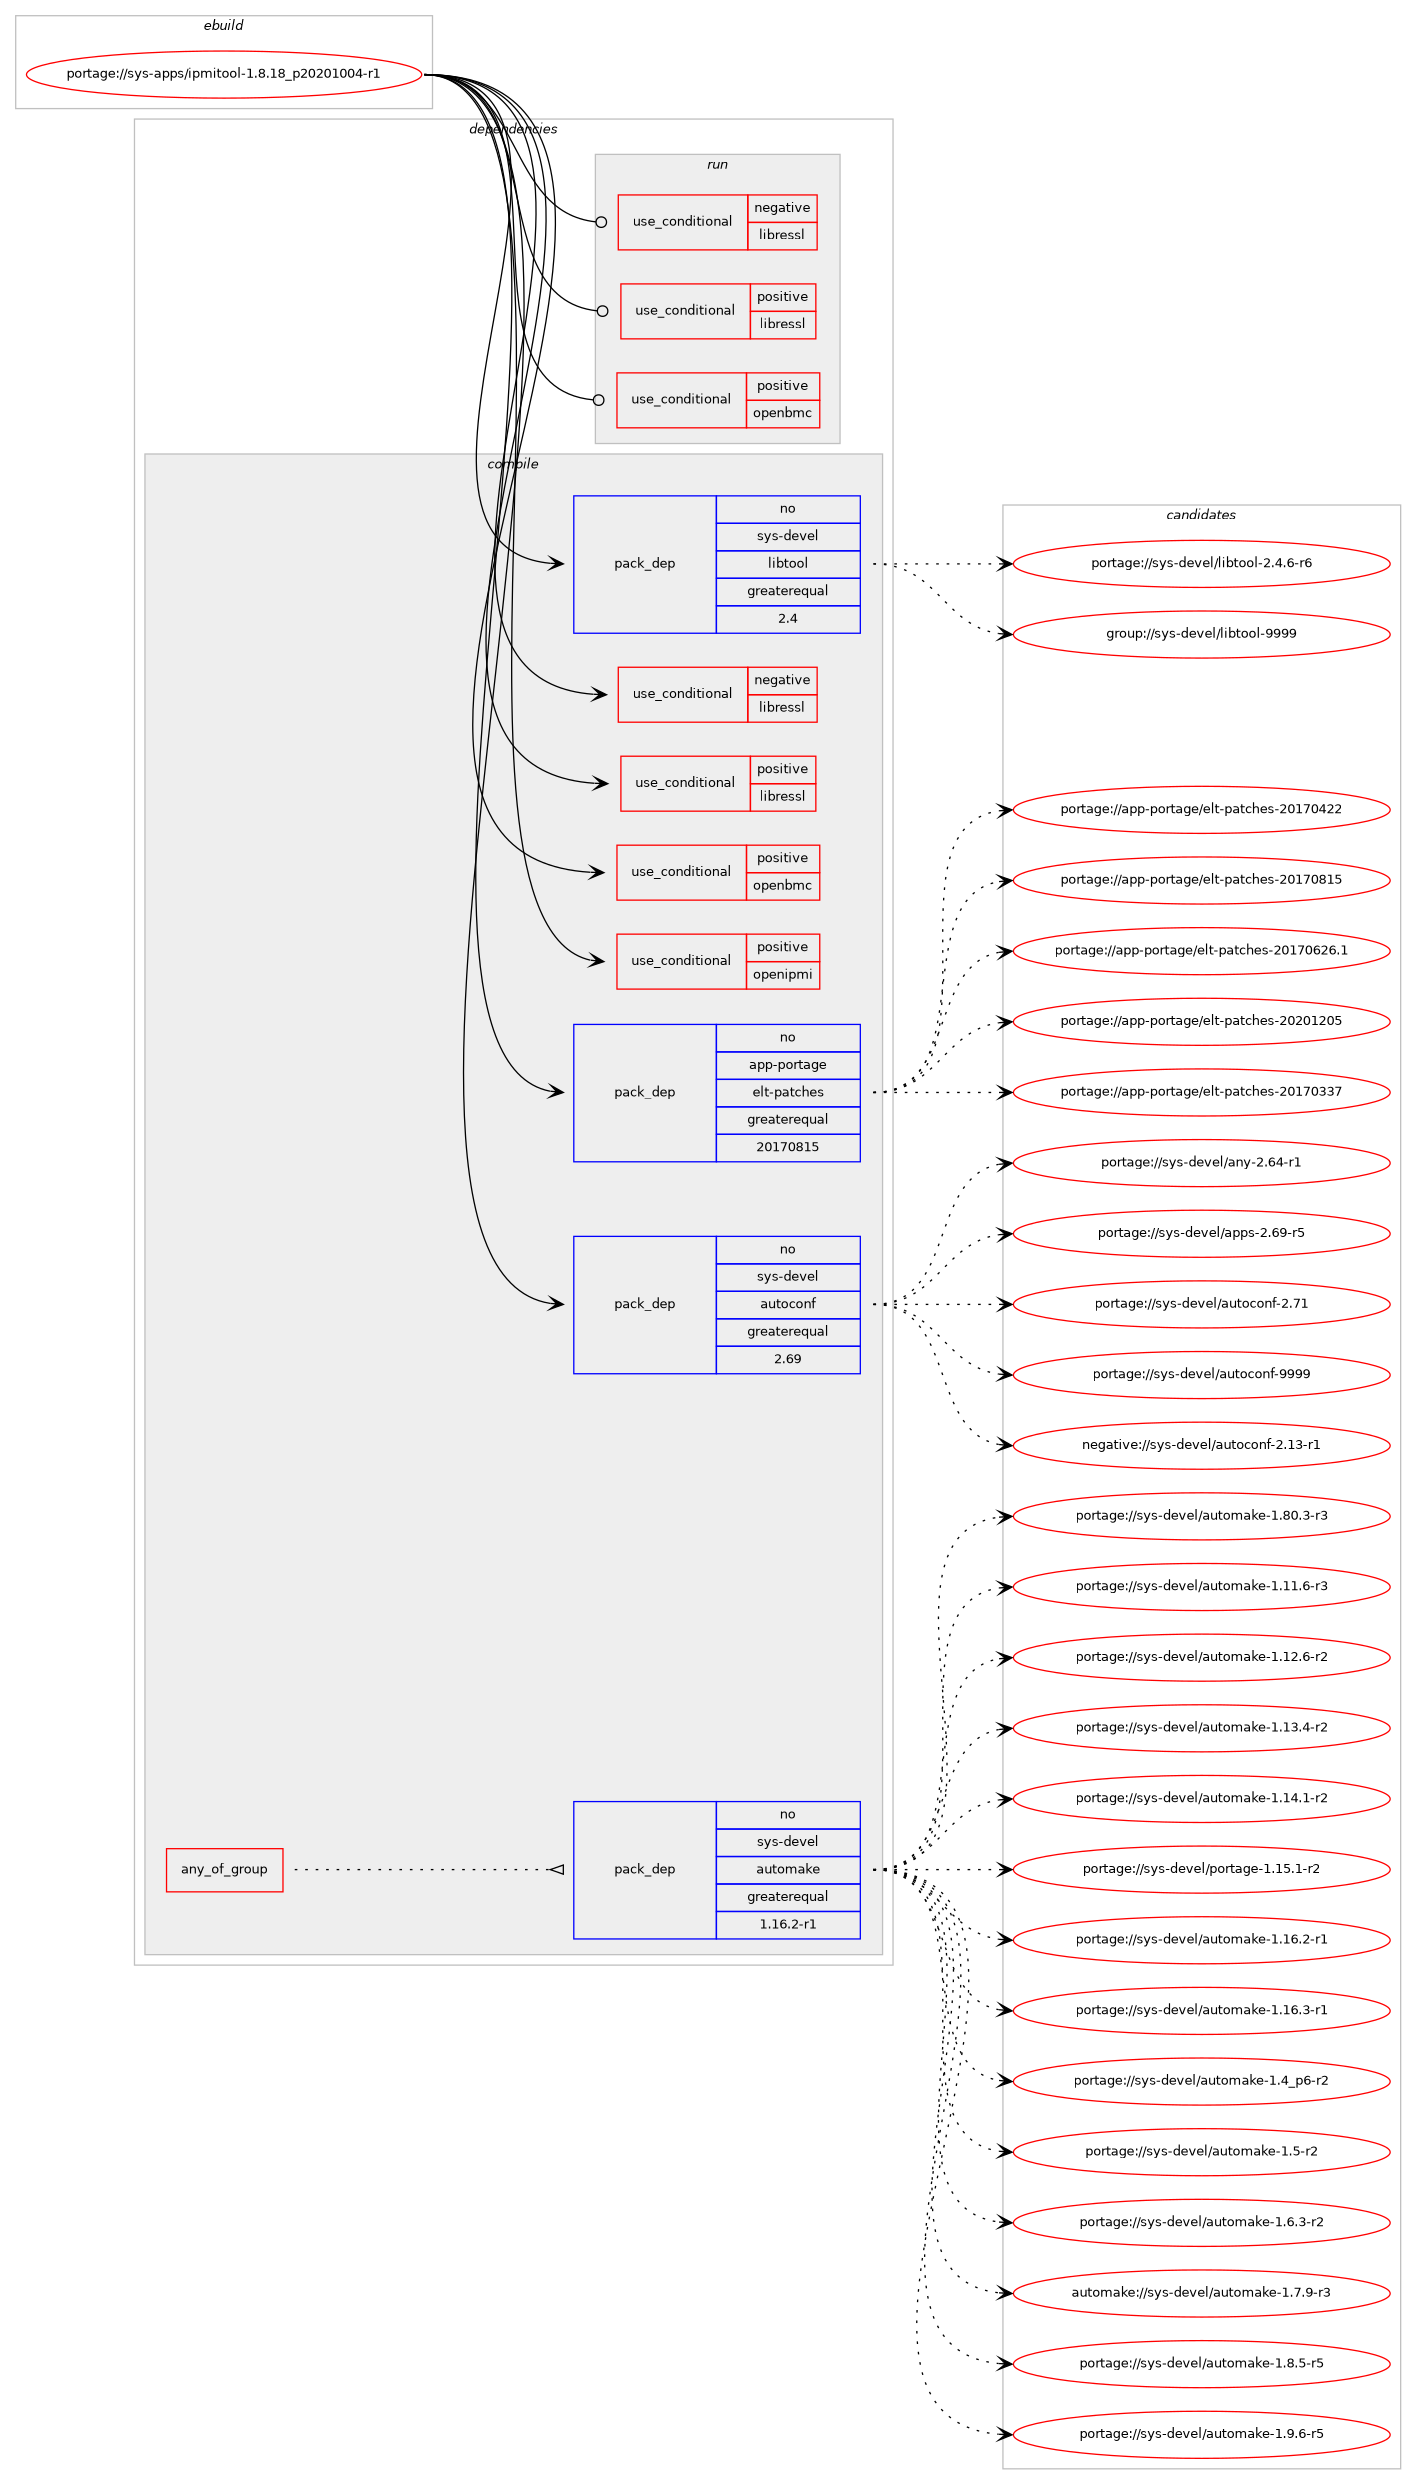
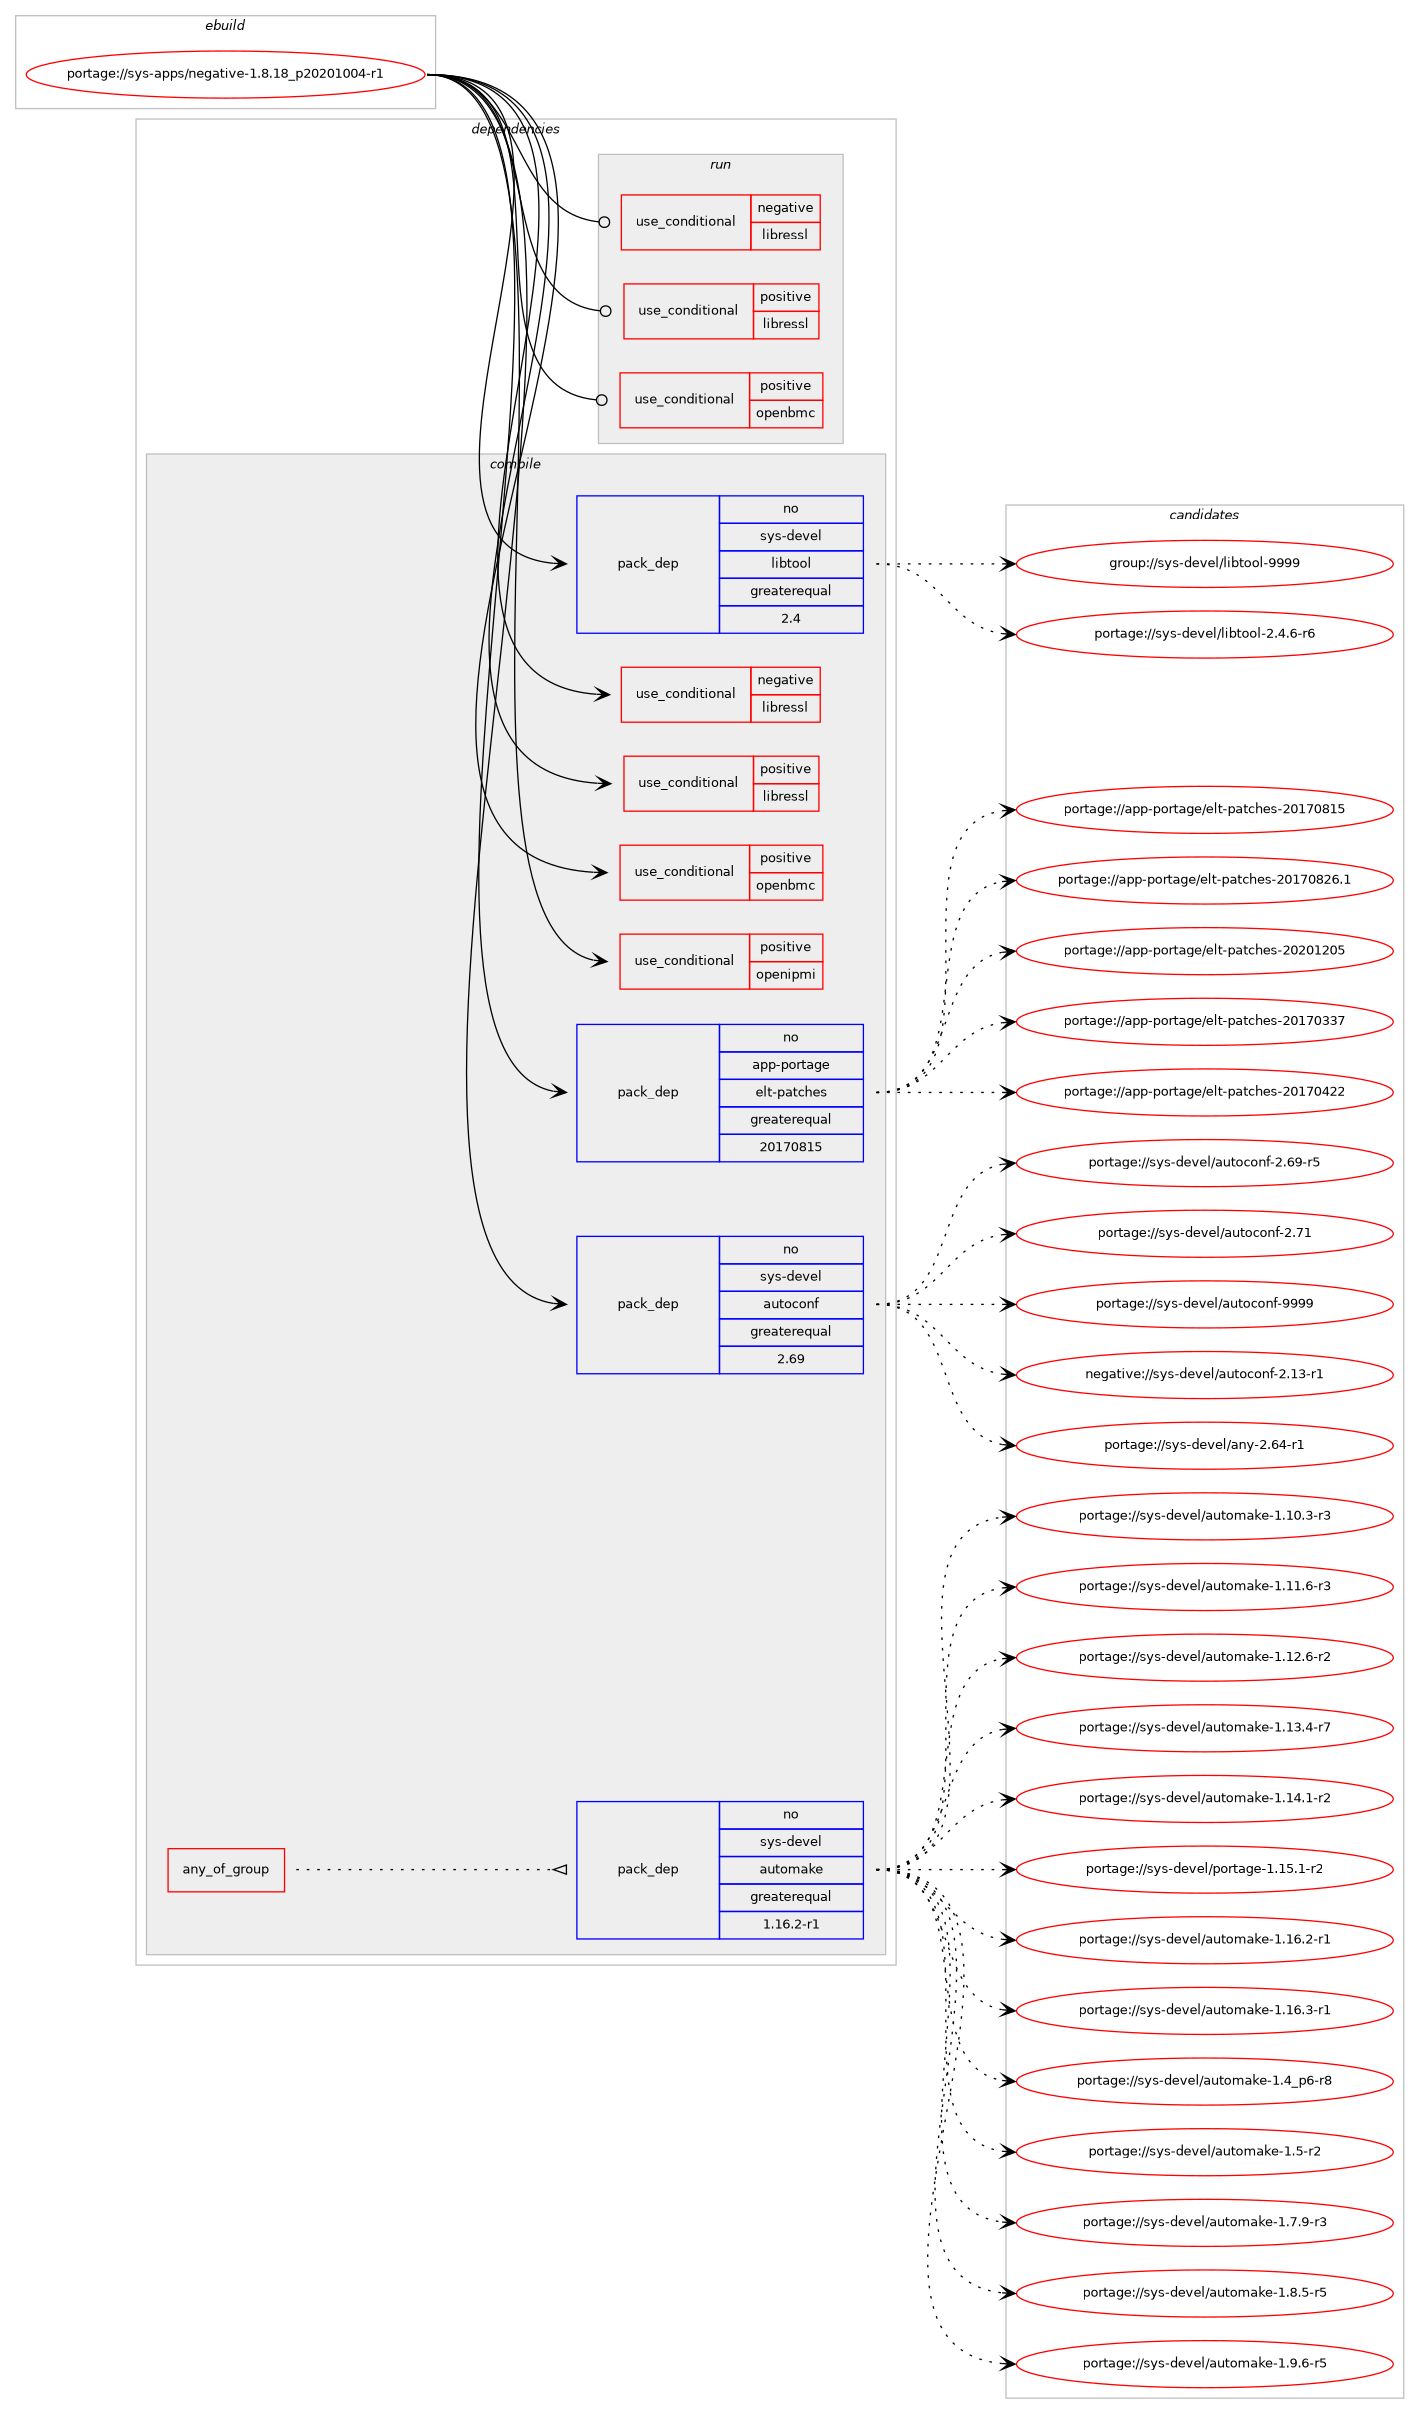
(224, 75) -> (226, 75)
(1202, 951) -> (1205, 881)
(1202, 1234) -> (1205, 1163)
(1202, 1516) -> (1205, 1516)
(1202, 1728) -> (1205, 1728)
(1202, 2082) -> (1205, 2082)
(1202, 2223) -> none
(1202, 2294) -> (1205, 2223)
